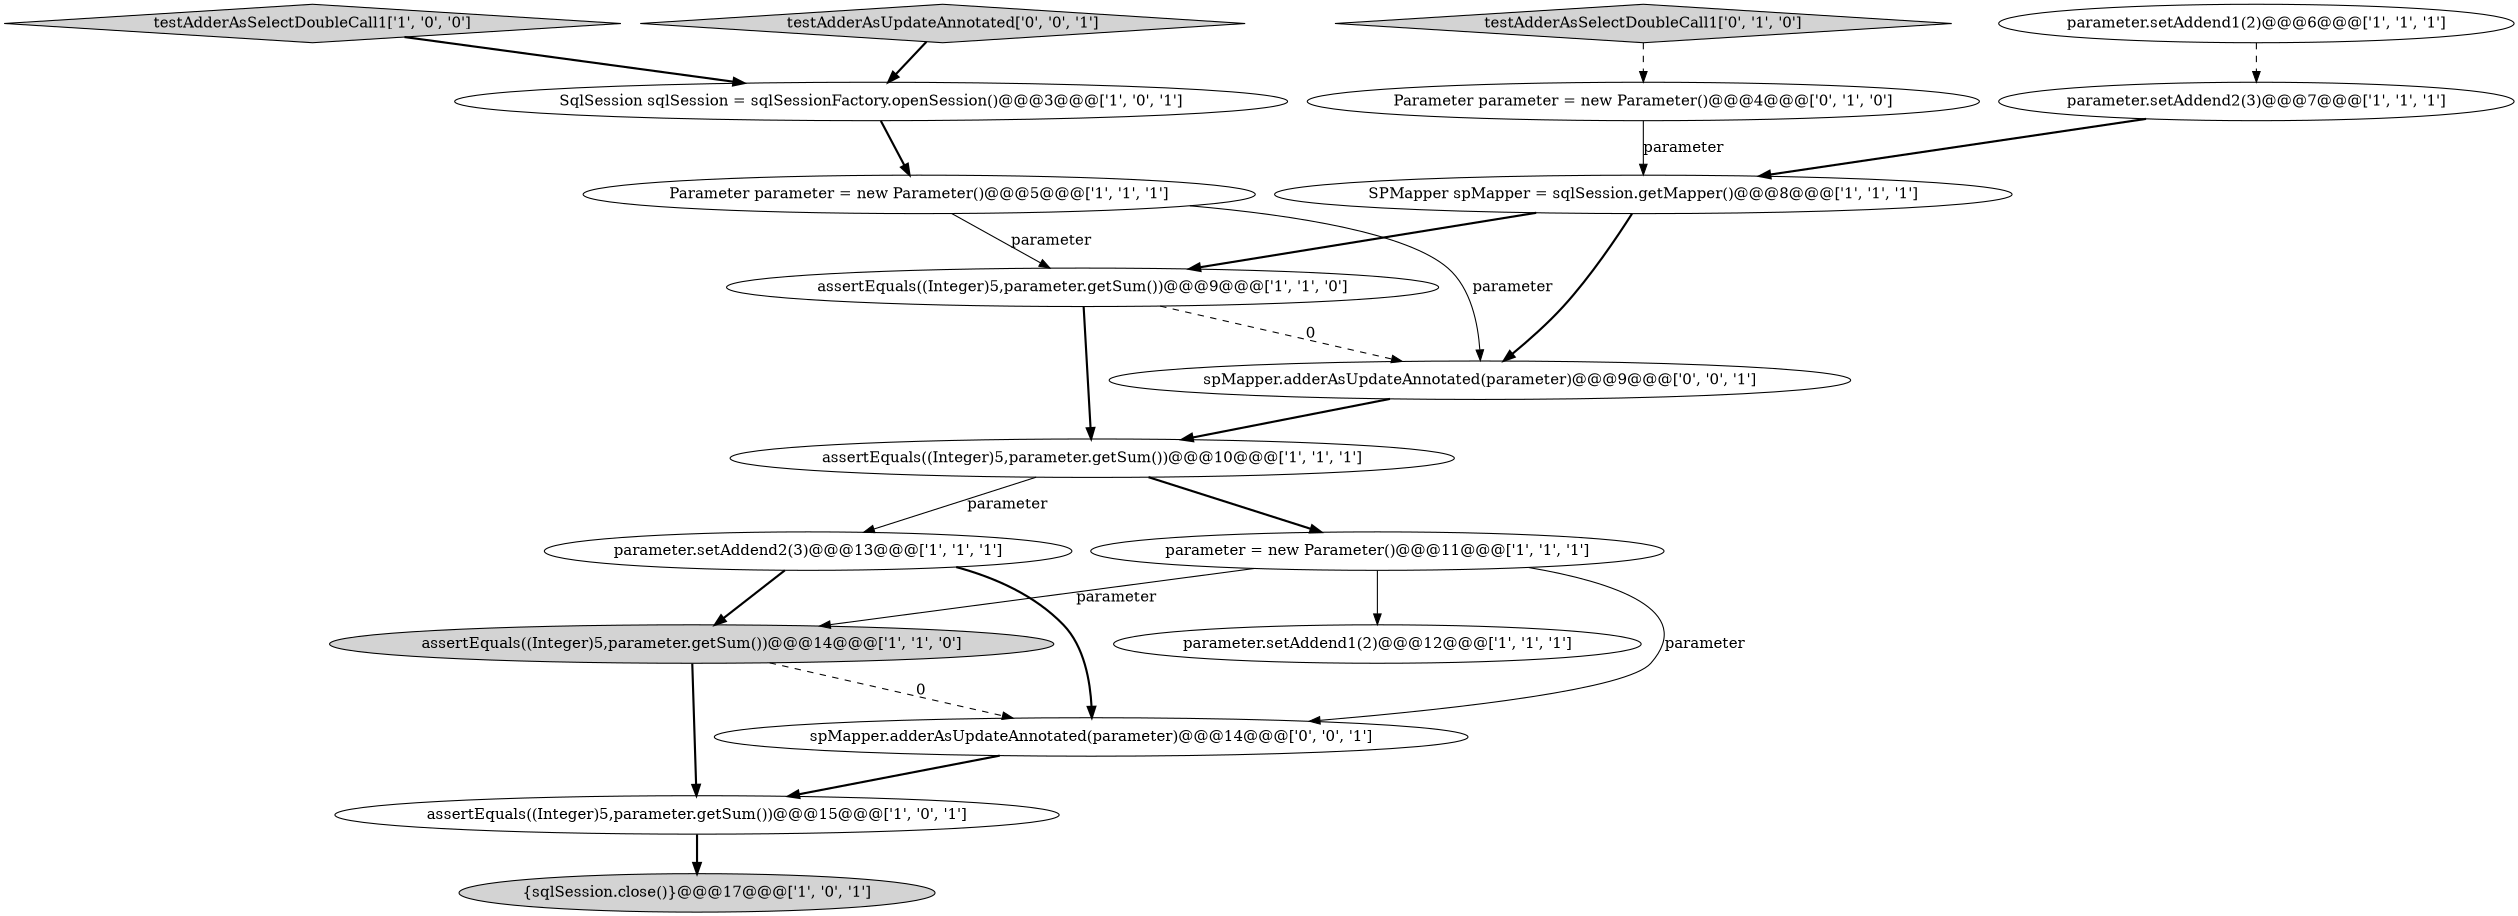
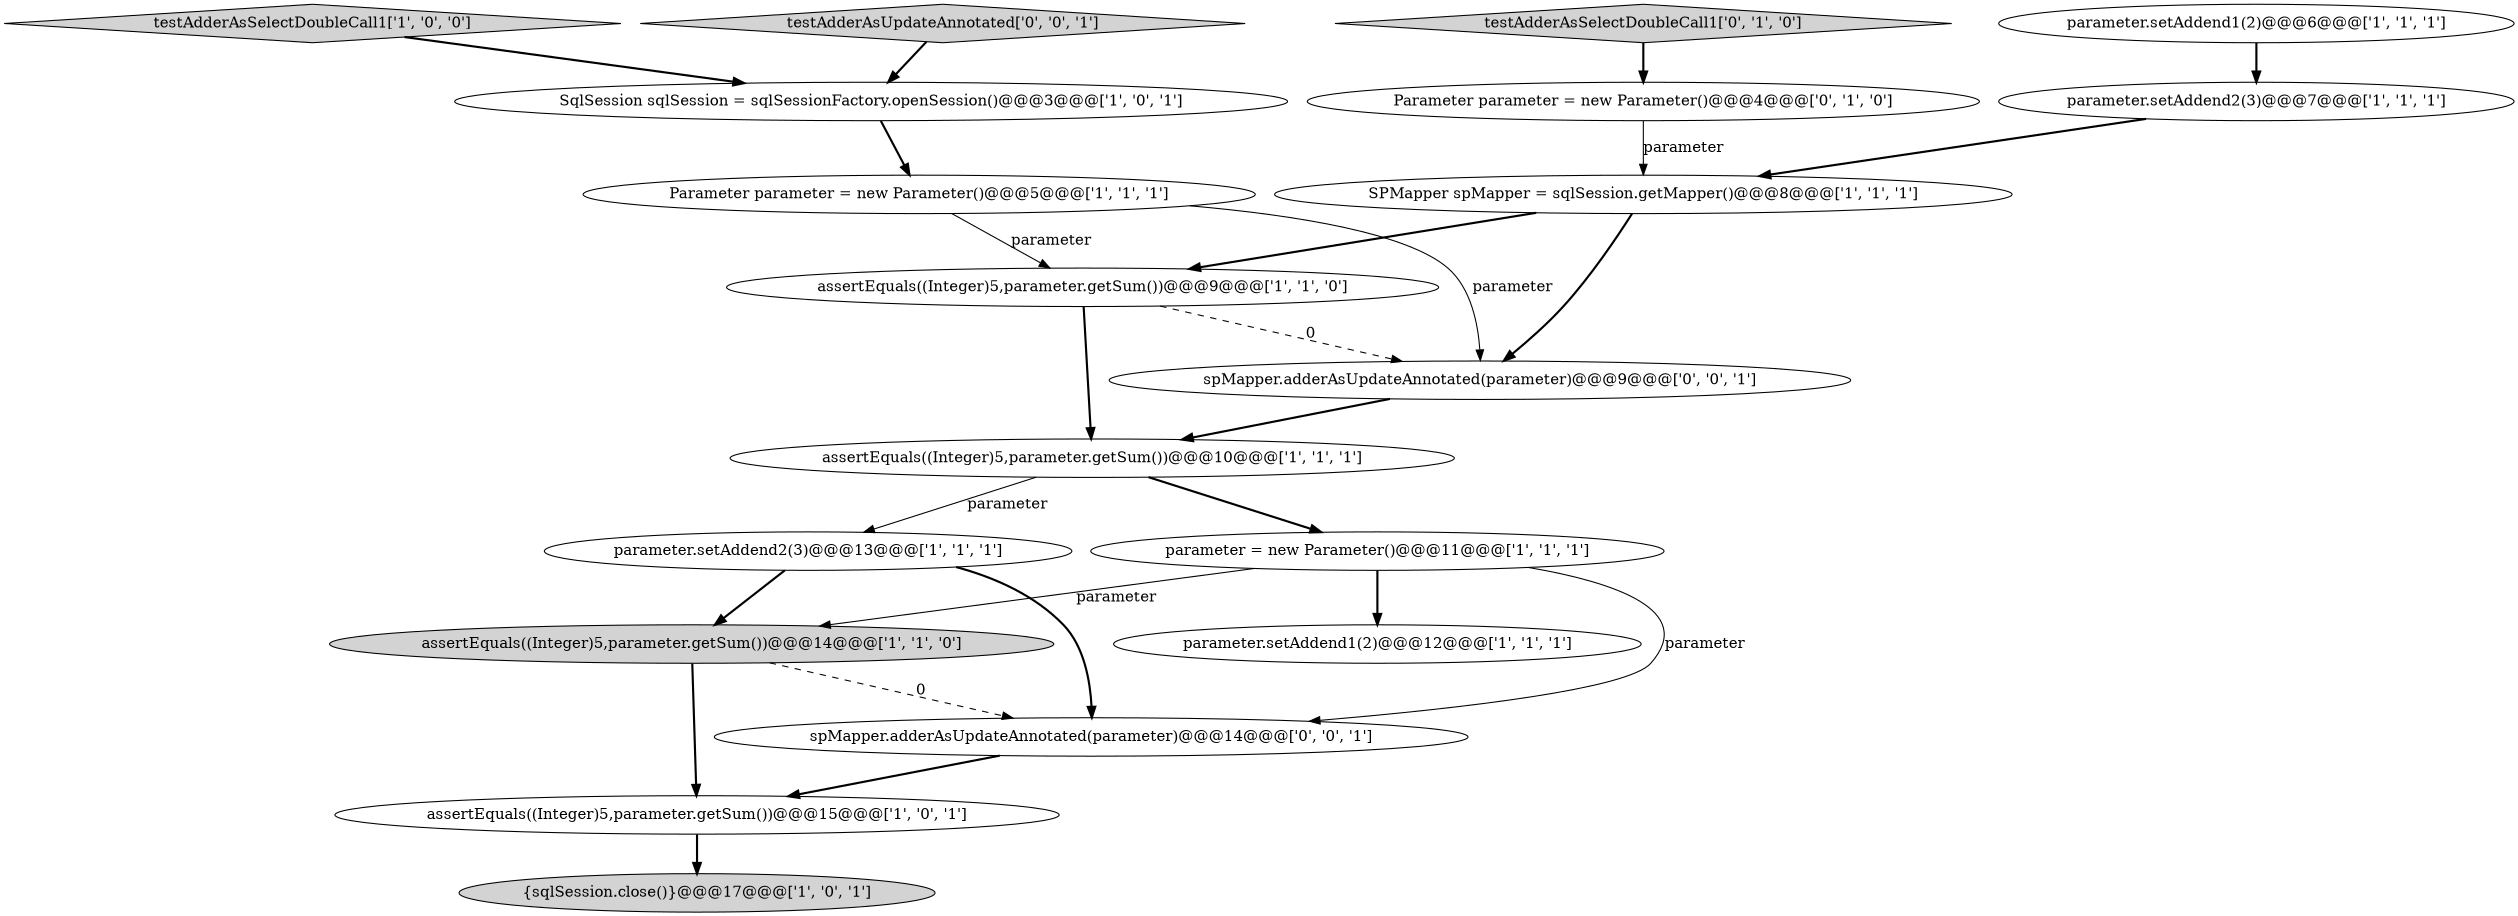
(1643, 57) -> (1643, 57)
(2256, 57) -> (2256, 57)
(1377, 592) -> (1377, 592)
